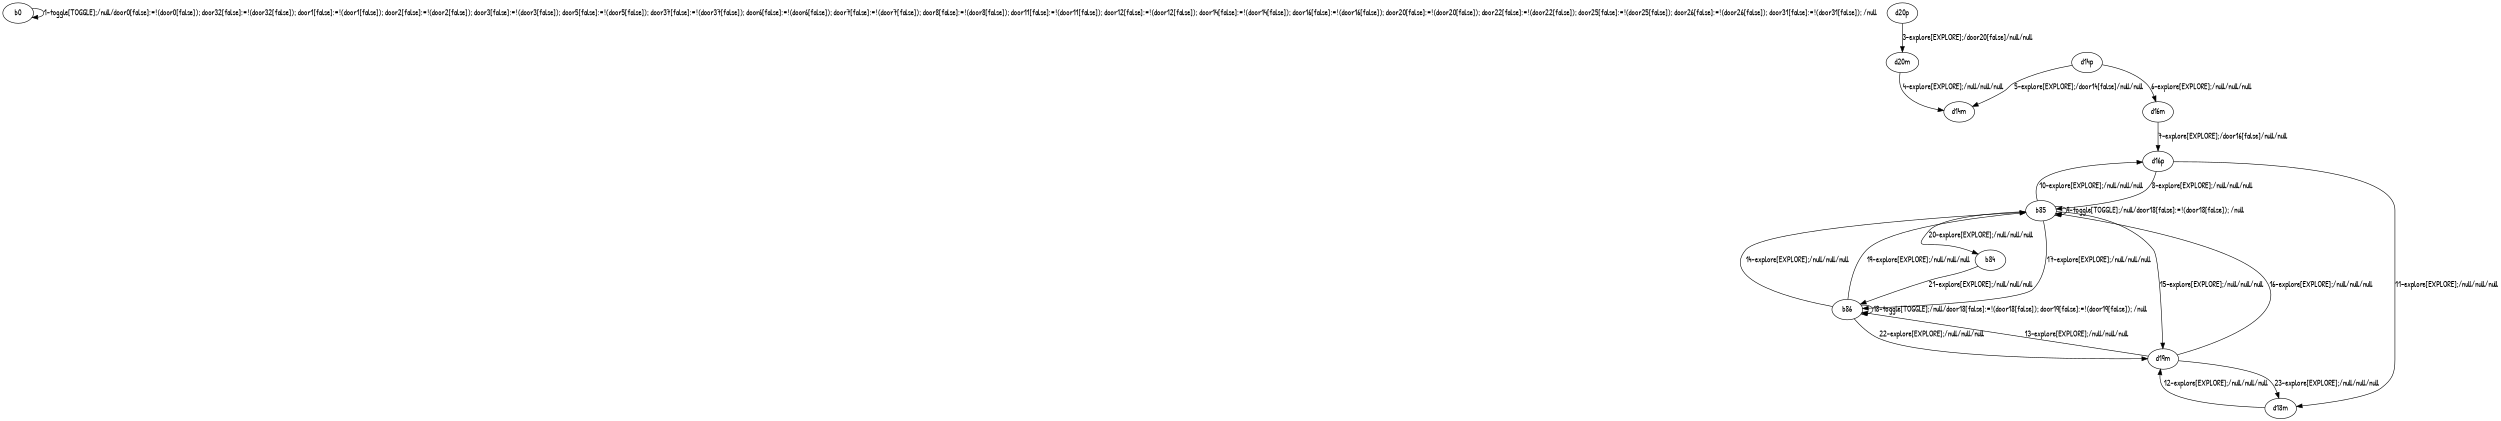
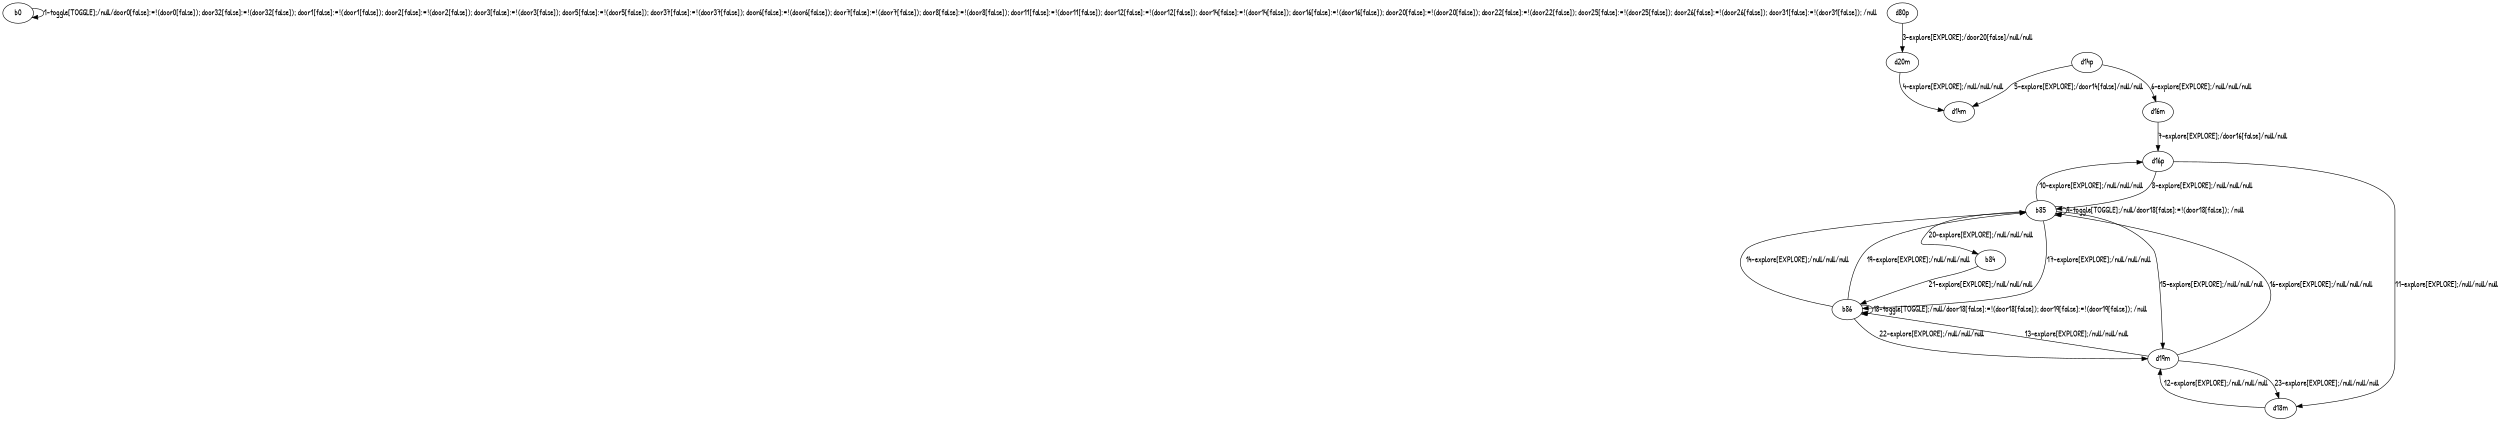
(1902, 13) -> (1902, 13)
